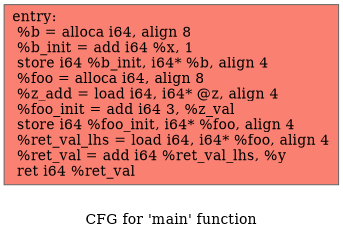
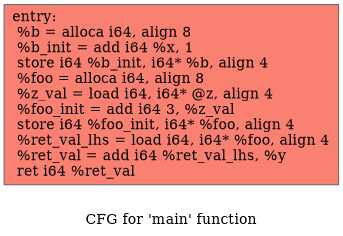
(146, 94) -> (143, 94)
